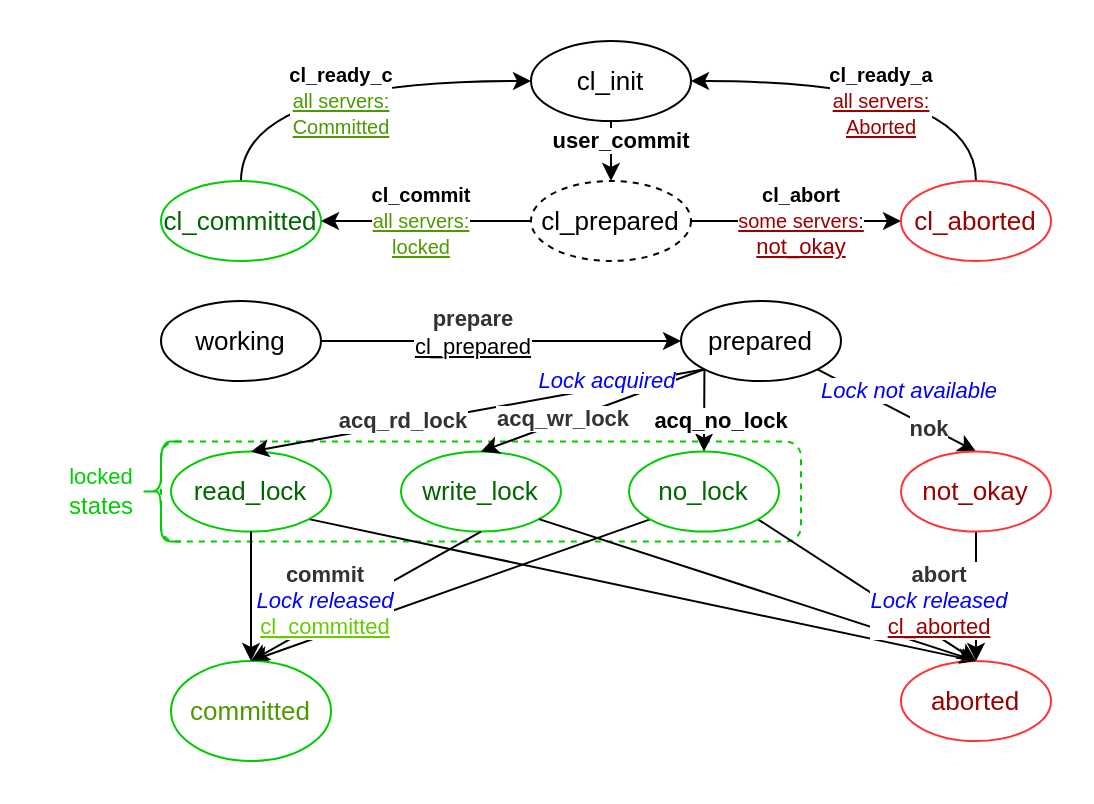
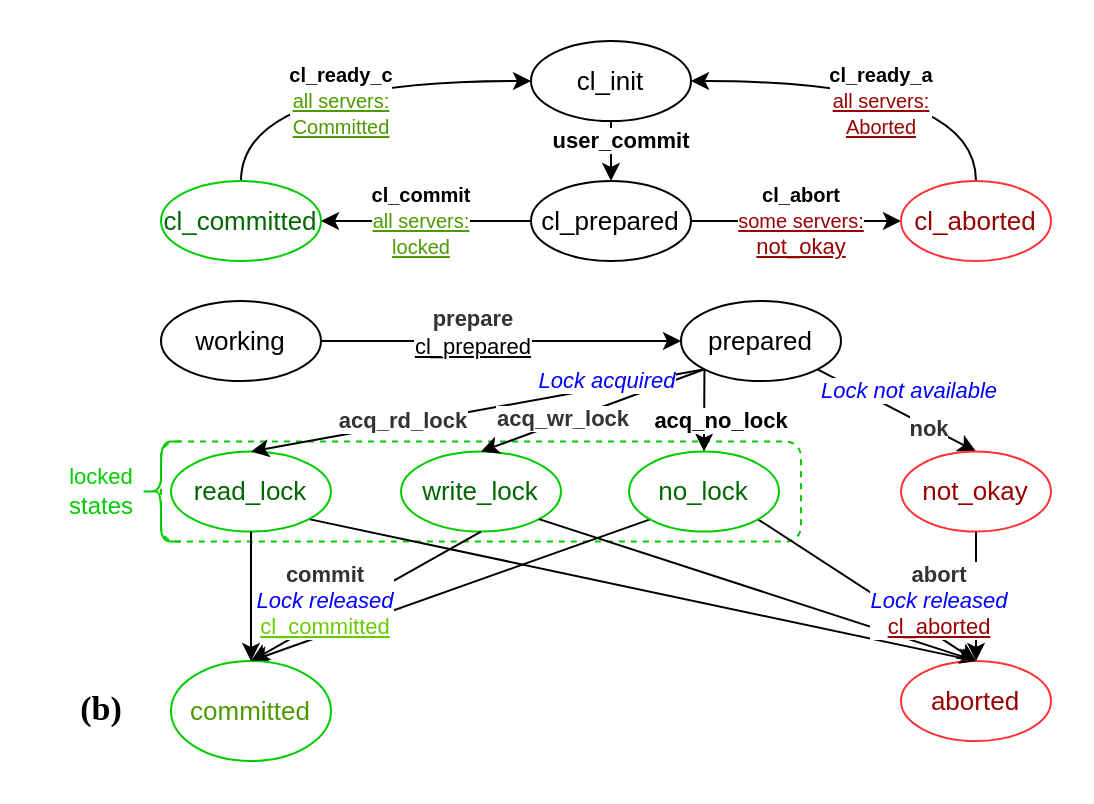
(611, 221) -> (611, 221)
none -> (101, 711)
